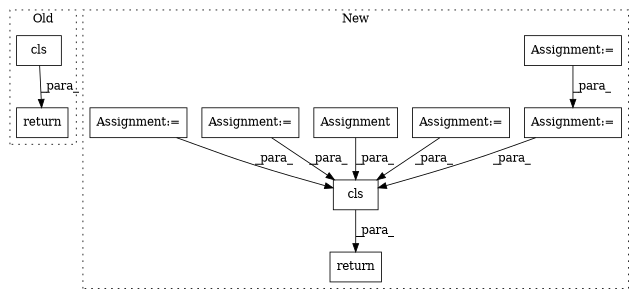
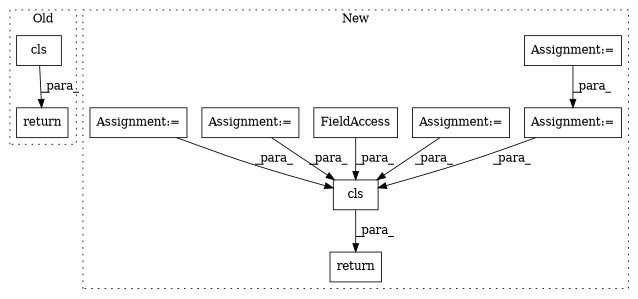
(356, 123) -> (356, 123)
